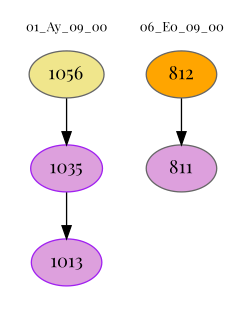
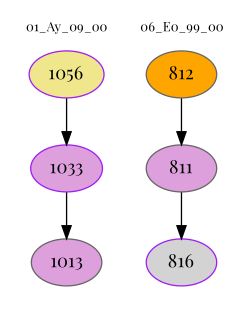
(182, 28) -> (182, 28)
(67, 74) -> (67, 74)
(67, 168) -> (67, 168)
(67, 262) -> (67, 262)
none -> (181, 262)
